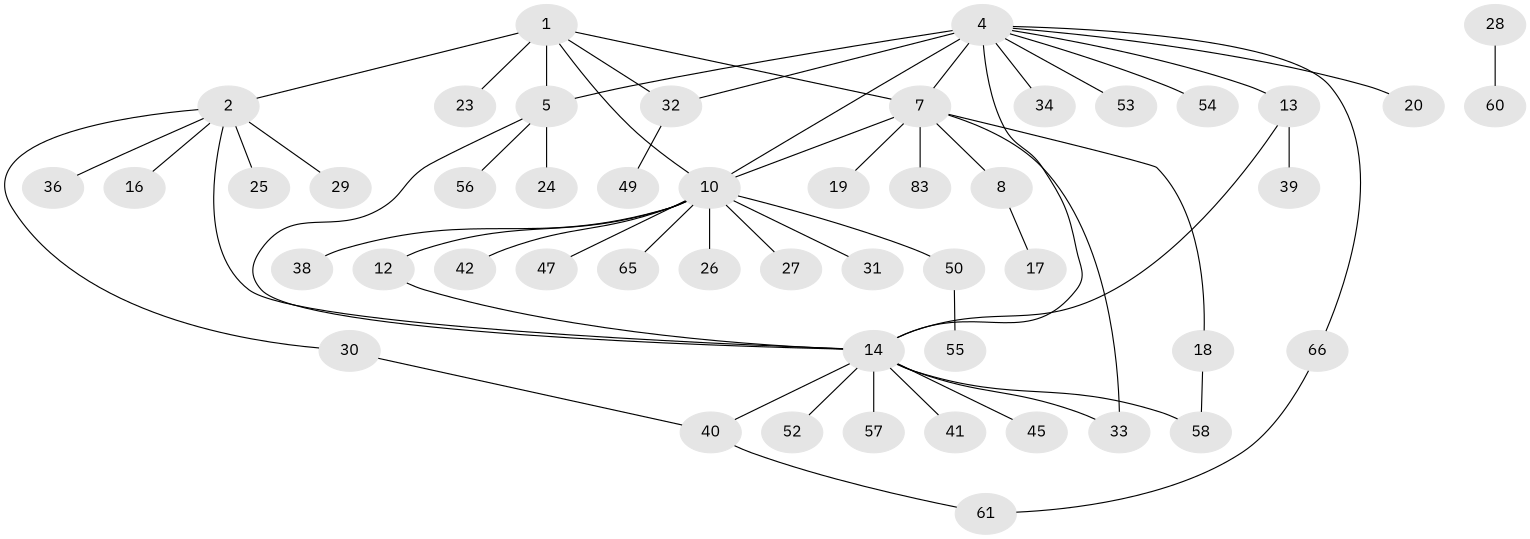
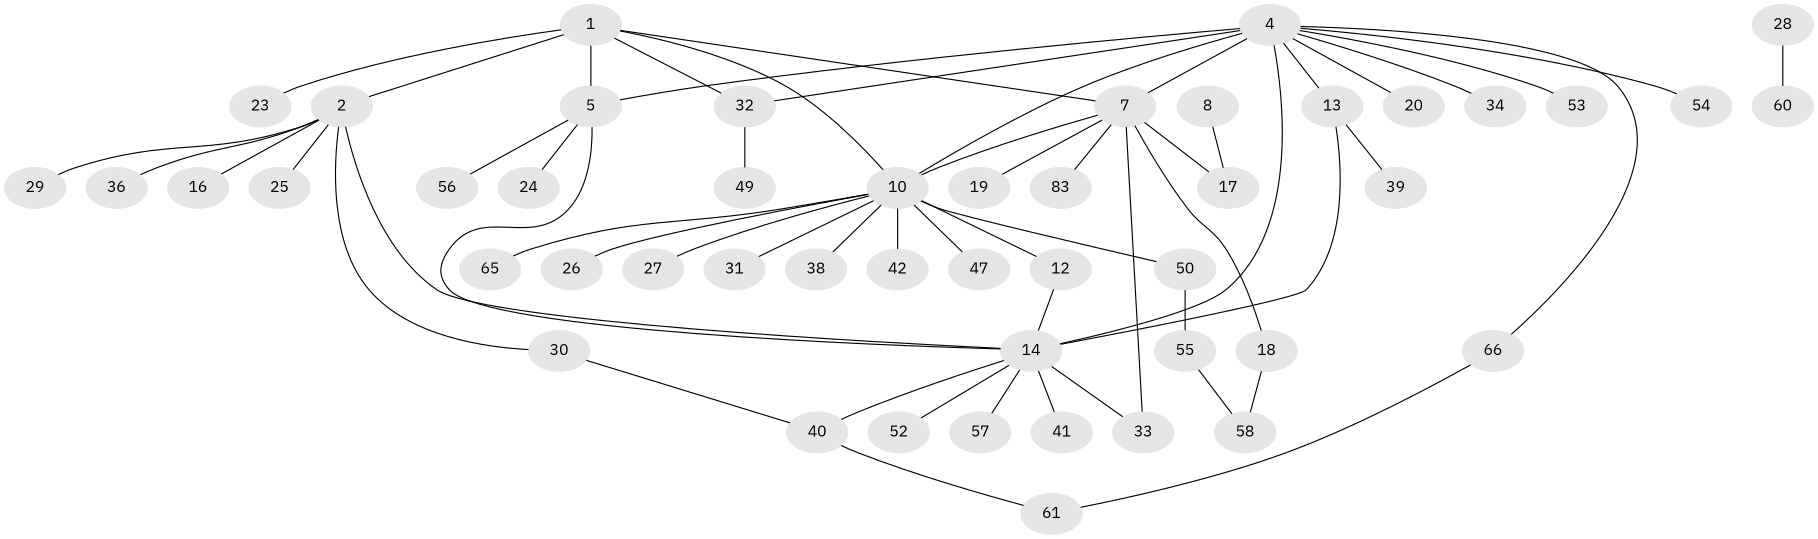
(961, 147) -> (1177, 147)
(1037, 392) -> (1215, 392)
(1037, 432) -> none
